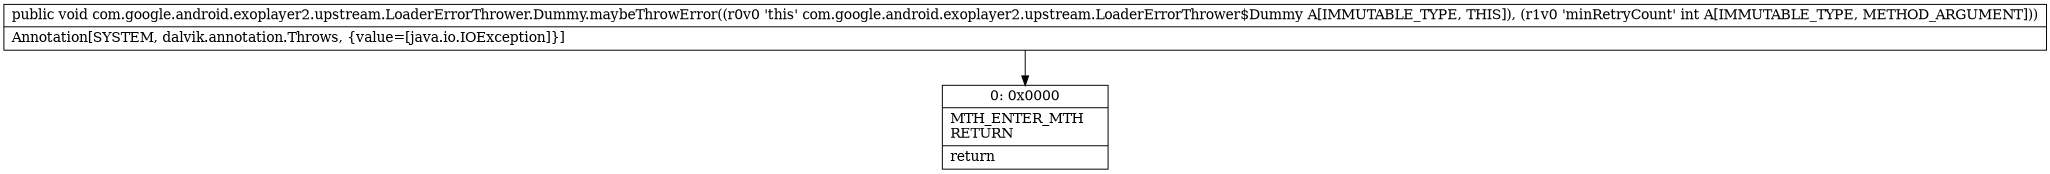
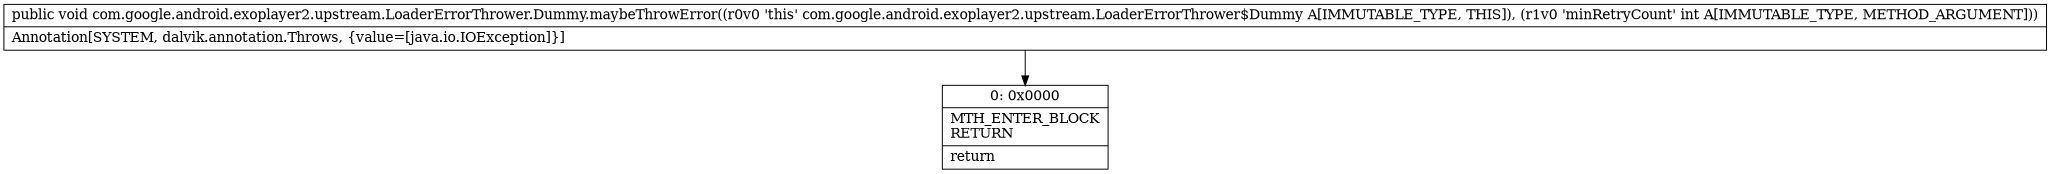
(1017, 119) -> (1025, 119)
